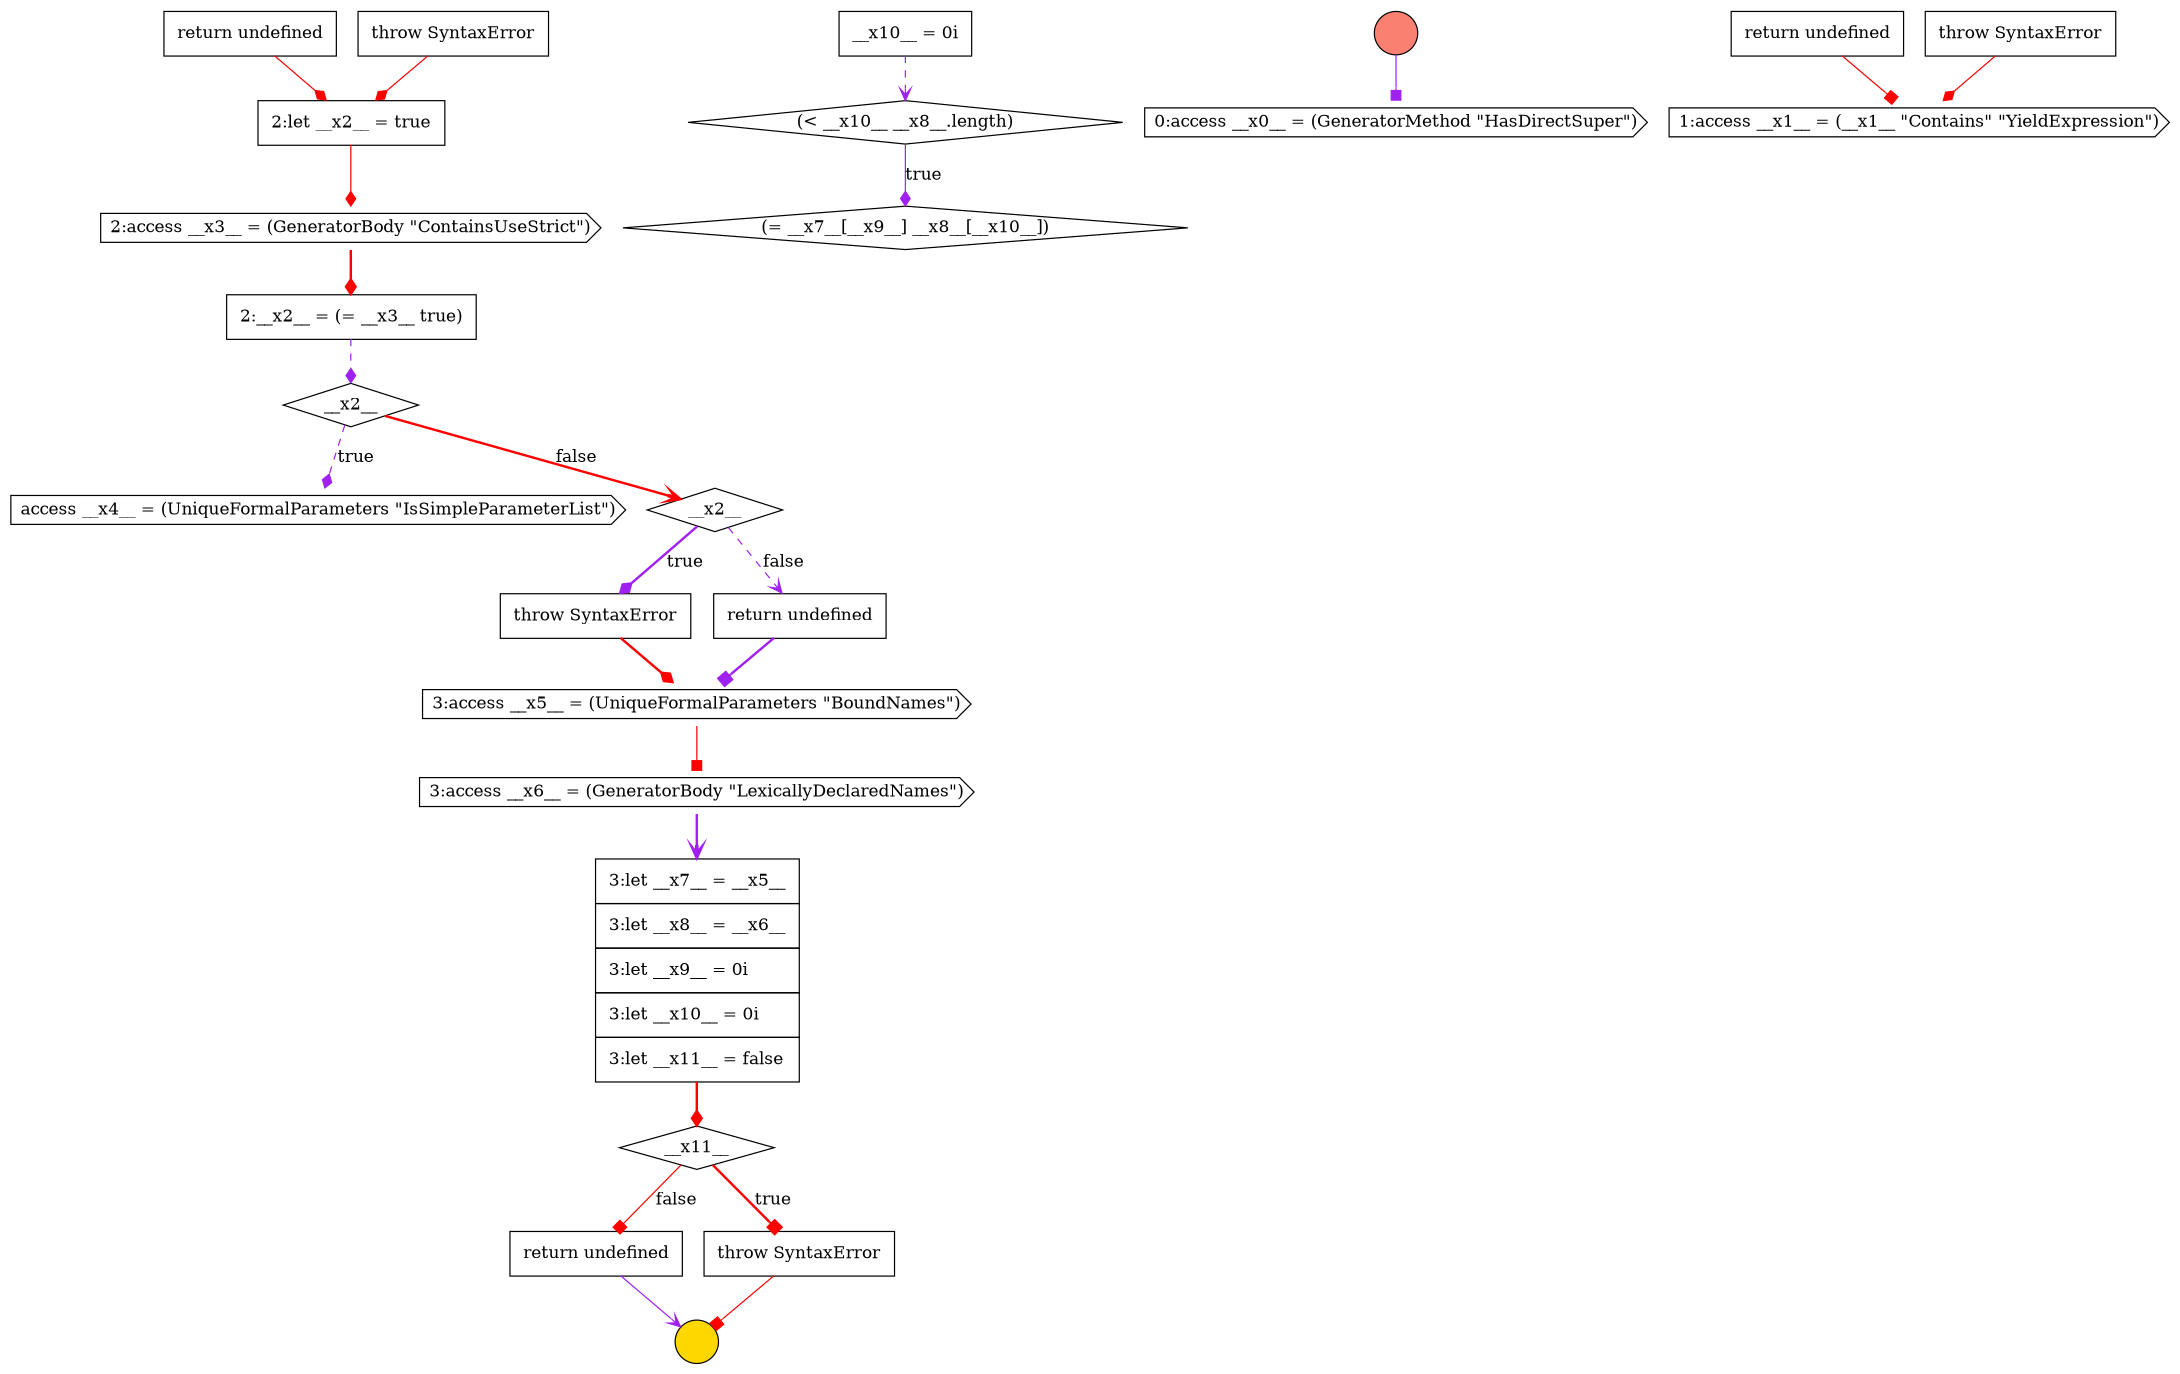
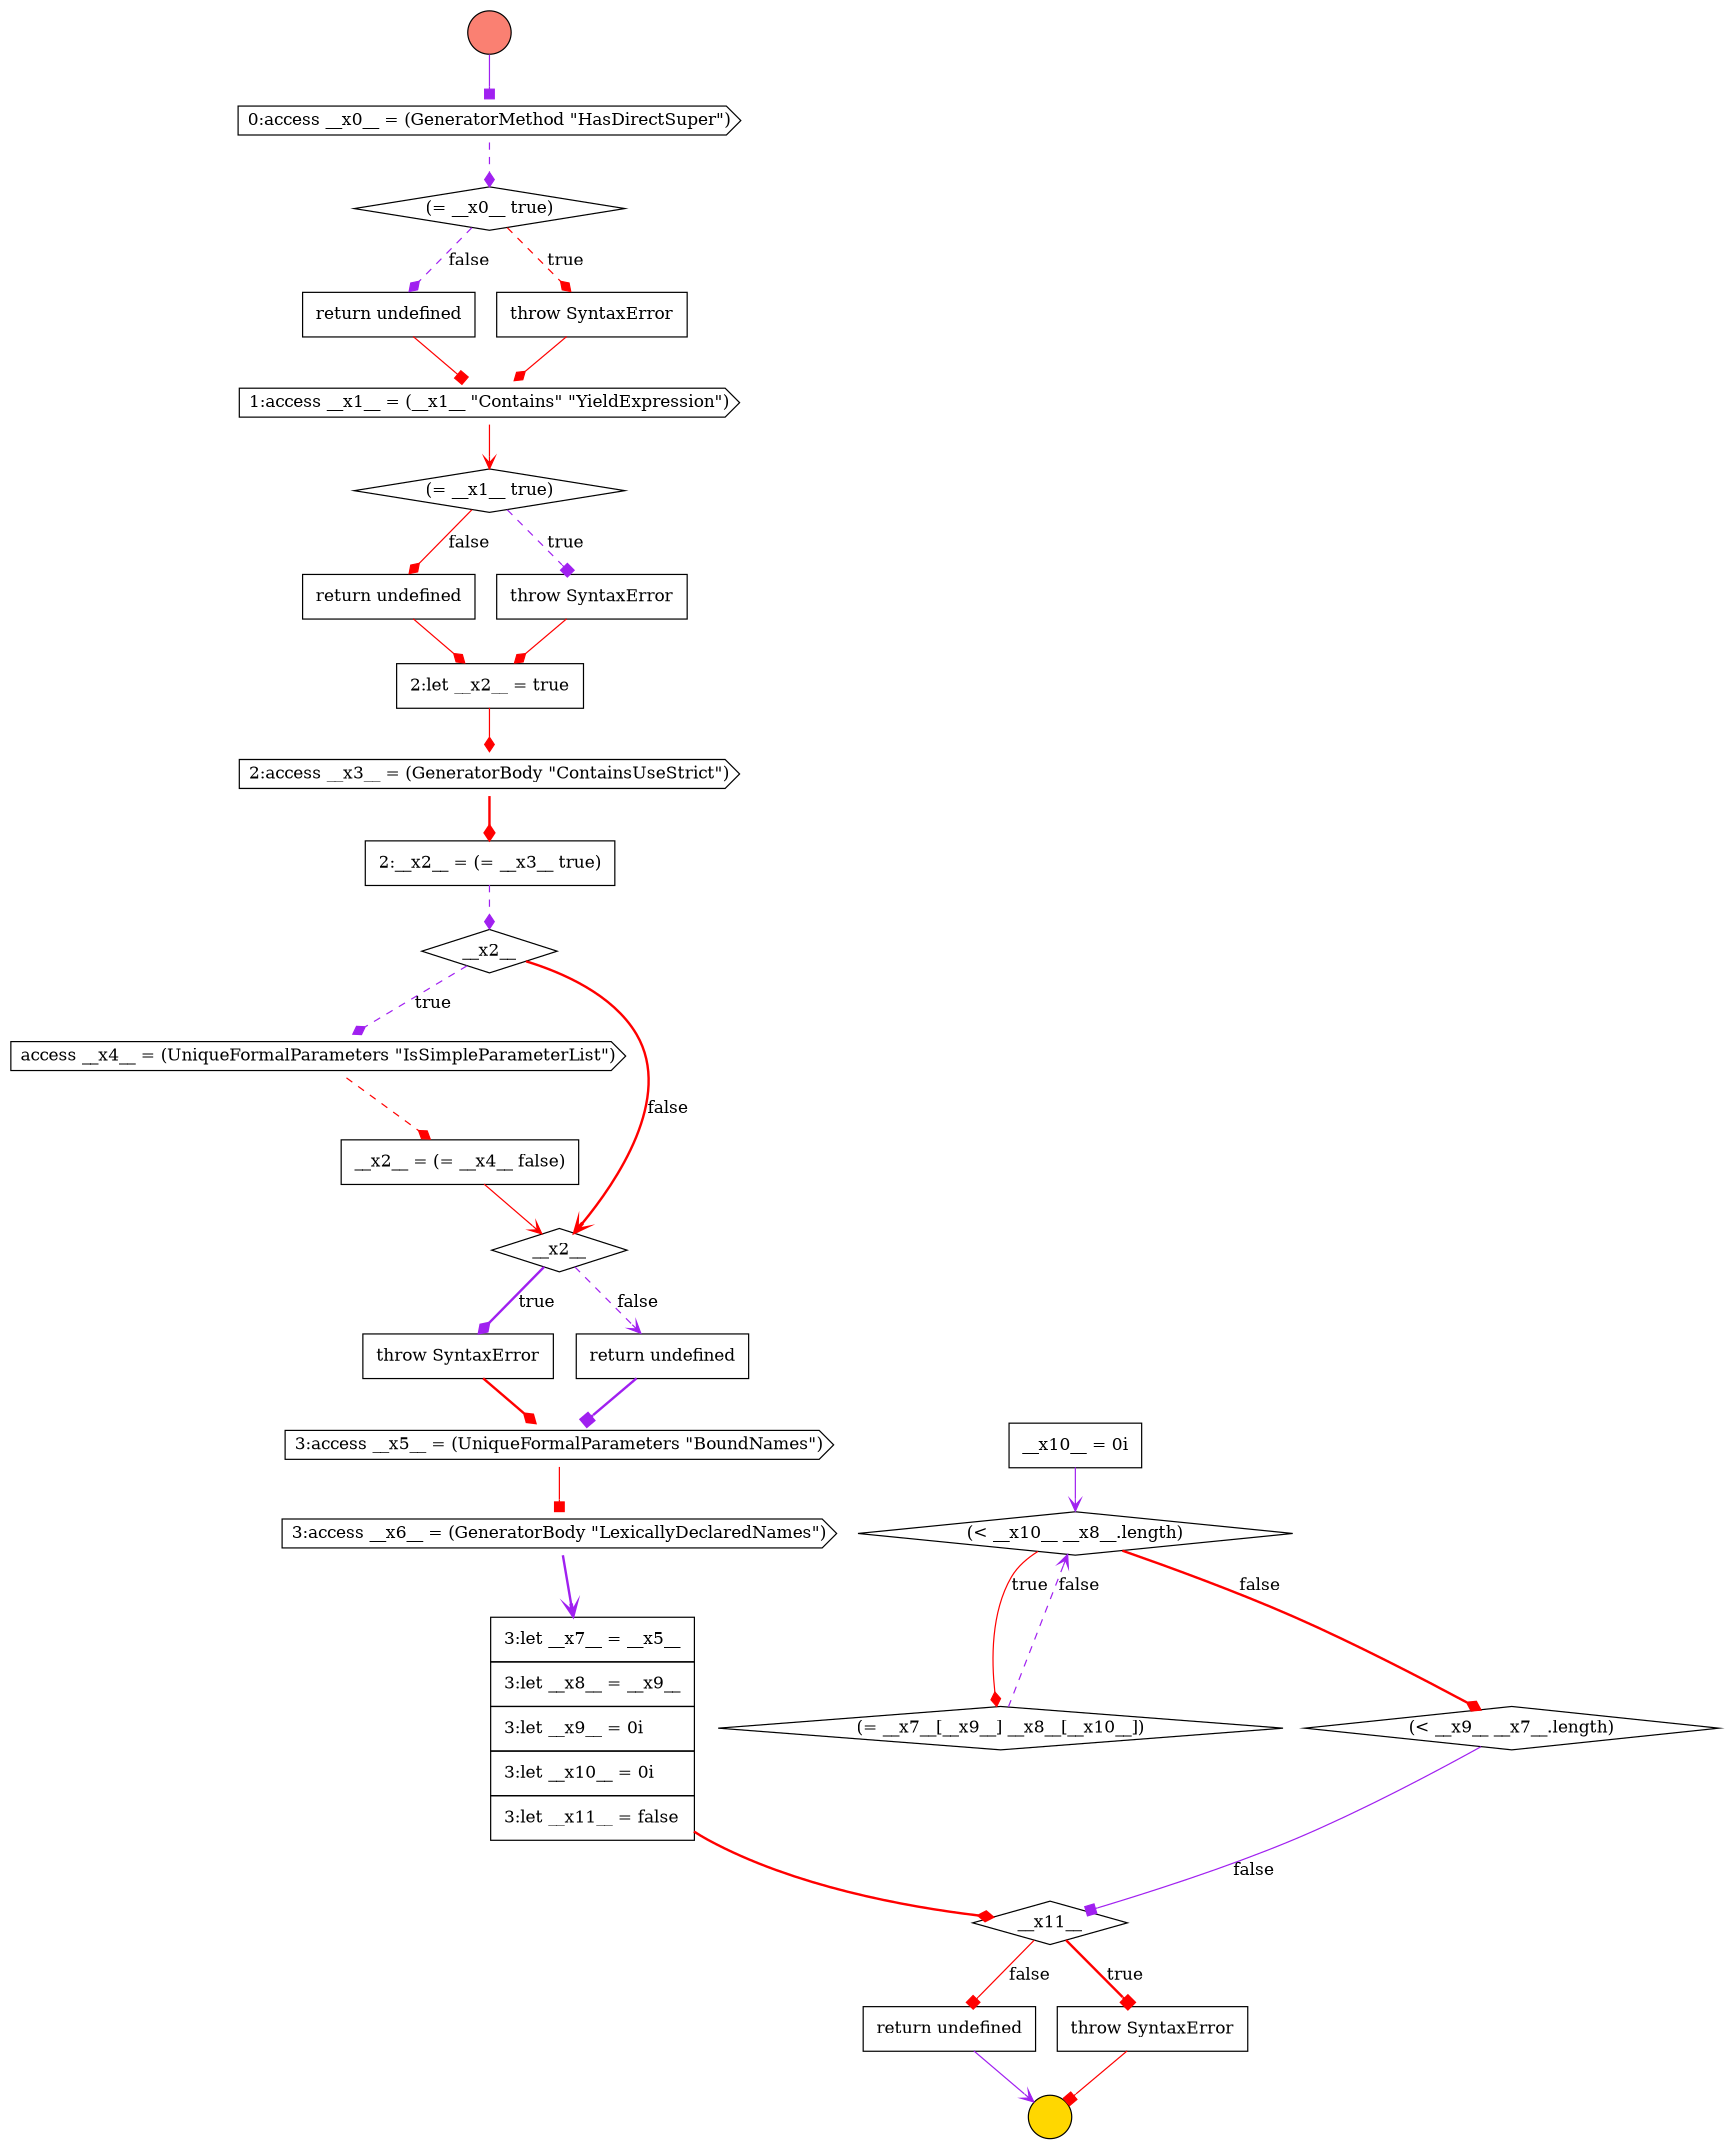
(905, 72) -> (1075, 1483)
(905, 168) -> (998, 1615)
none -> (489, 209)
none -> (489, 491)
(697, 925) -> (593, 1684)
none -> (459, 1162)
none -> (1036, 1636)
none -> (1512, 1728)
